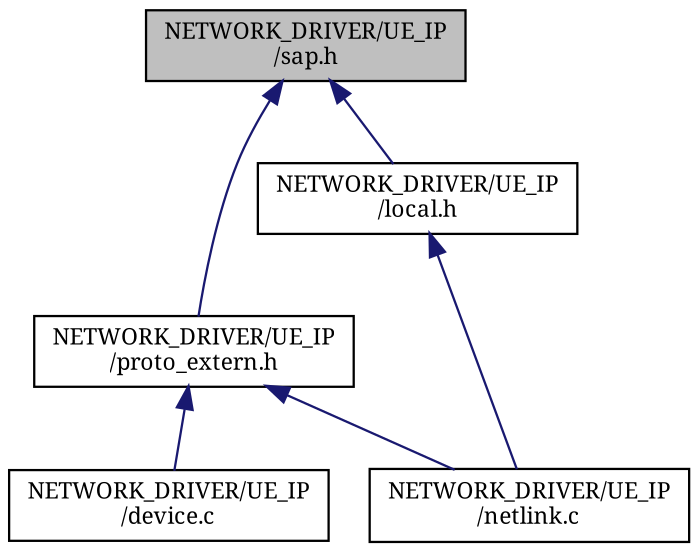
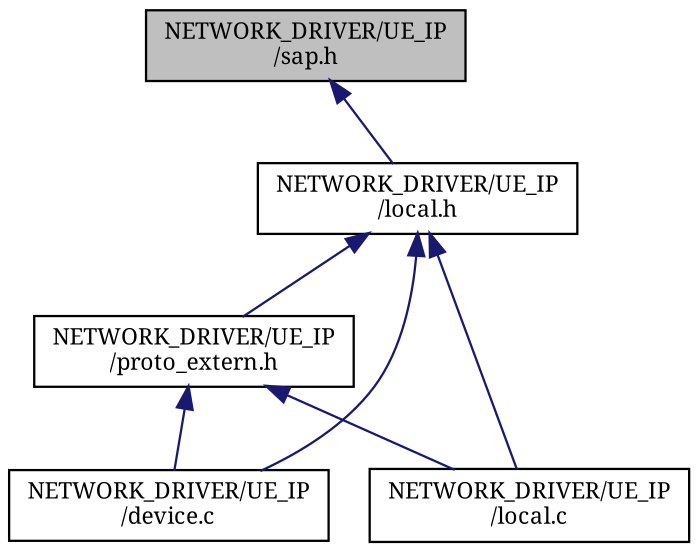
(223, 205) -> (296, 281)
none -> (373, 388)
(529, 505) -> (529, 505)
